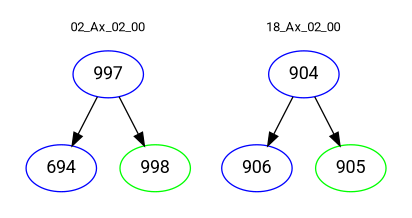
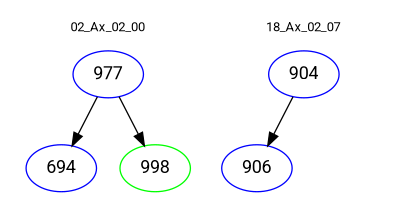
(304, 28) -> (304, 28)
(108, 74) -> (108, 74)
(351, 168) -> none
